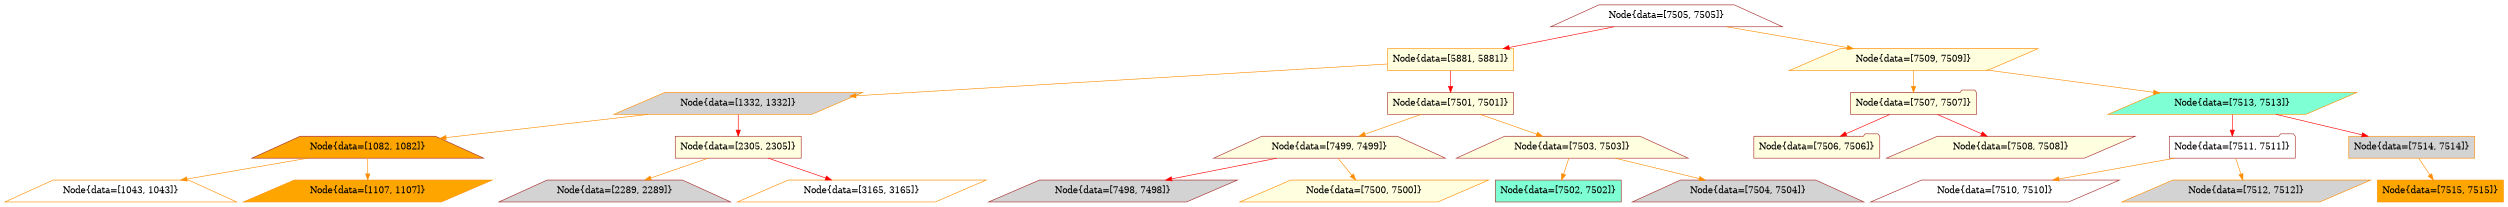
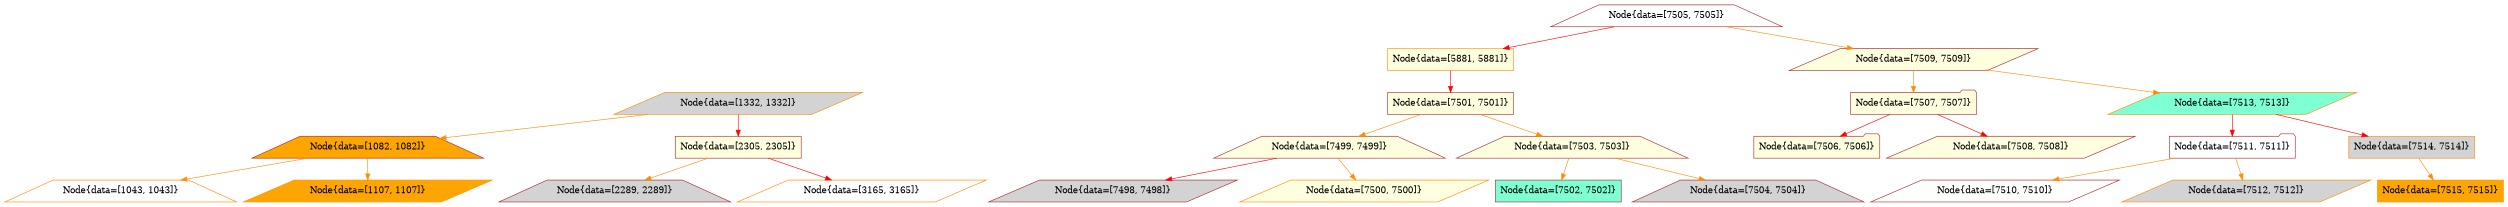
(1914, 60) -> (1914, 60)
(1122, 80) -> none
